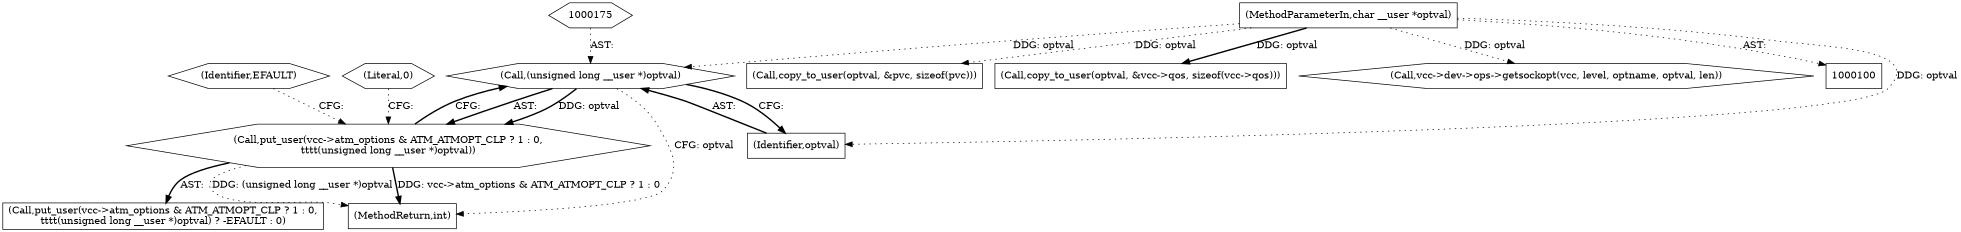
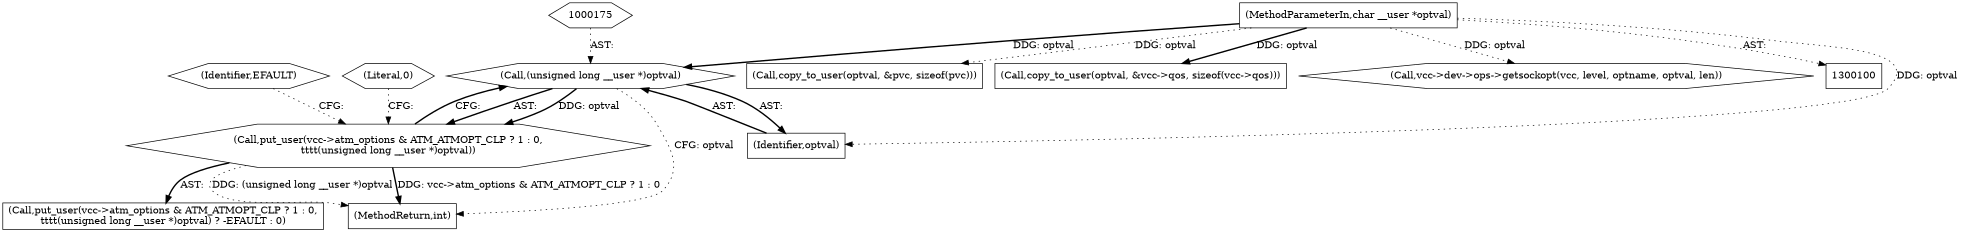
(965, 44) -> (965, 44)
(1854, 76) -> (1854, 76)
(773, 106) -> (773, 106)
